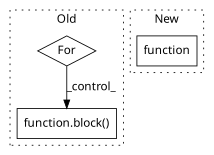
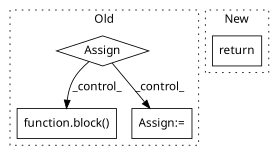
(67, 51) -> (103, 51)
(167, 51) -> (237, 51)
none -> (162, 124)
